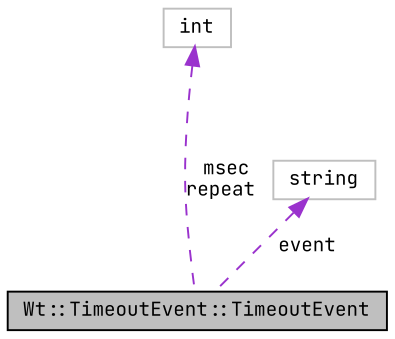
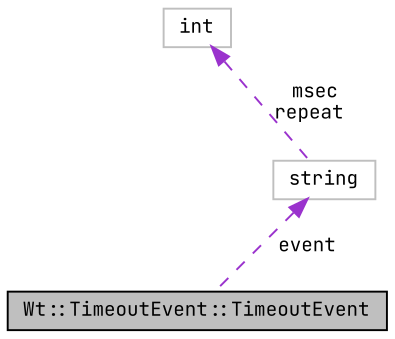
(185, 179) -> (267, 111)
